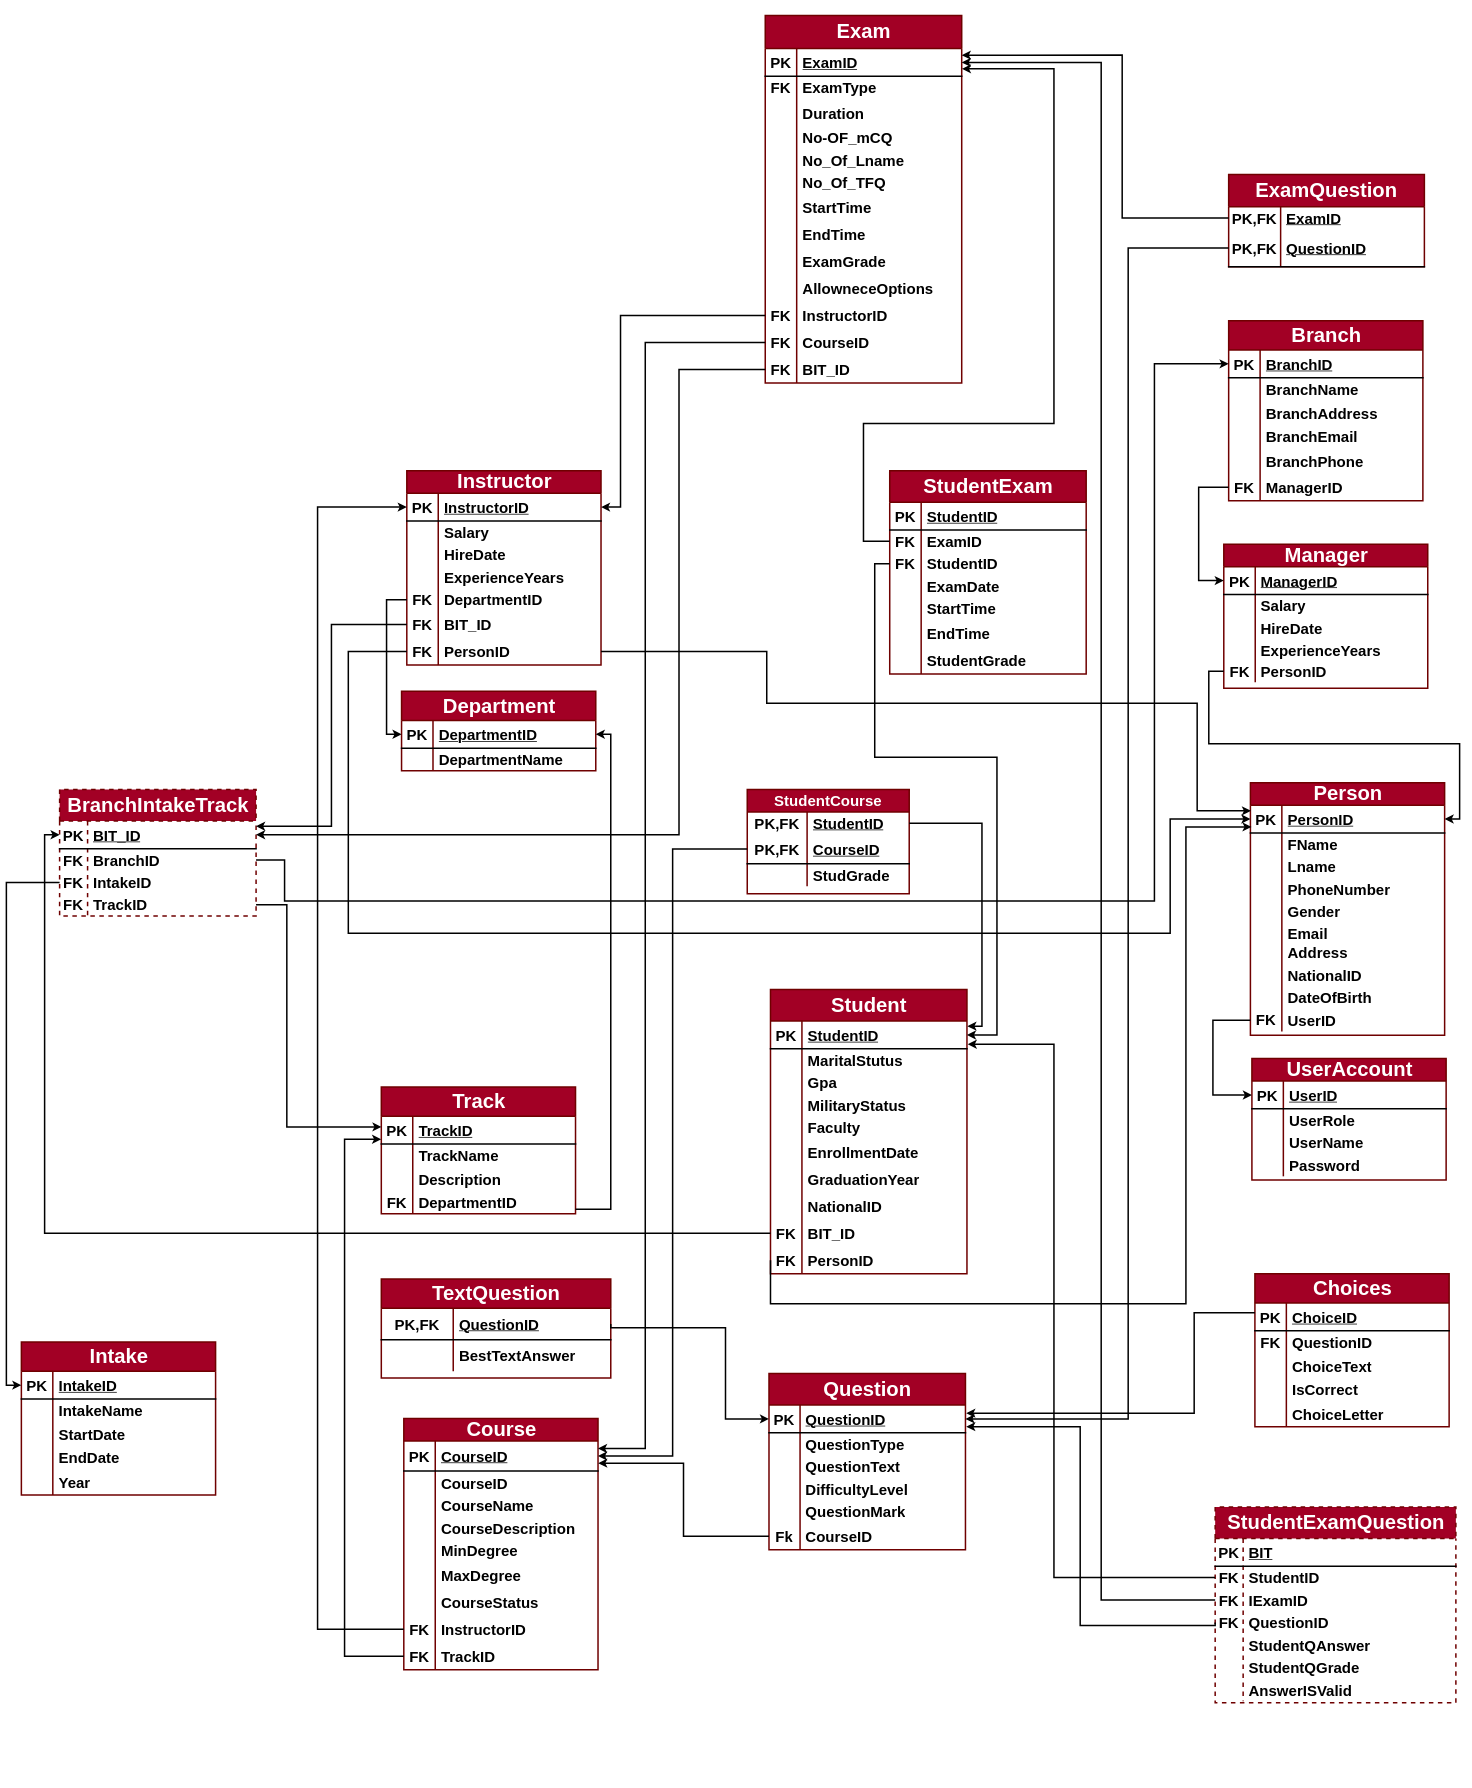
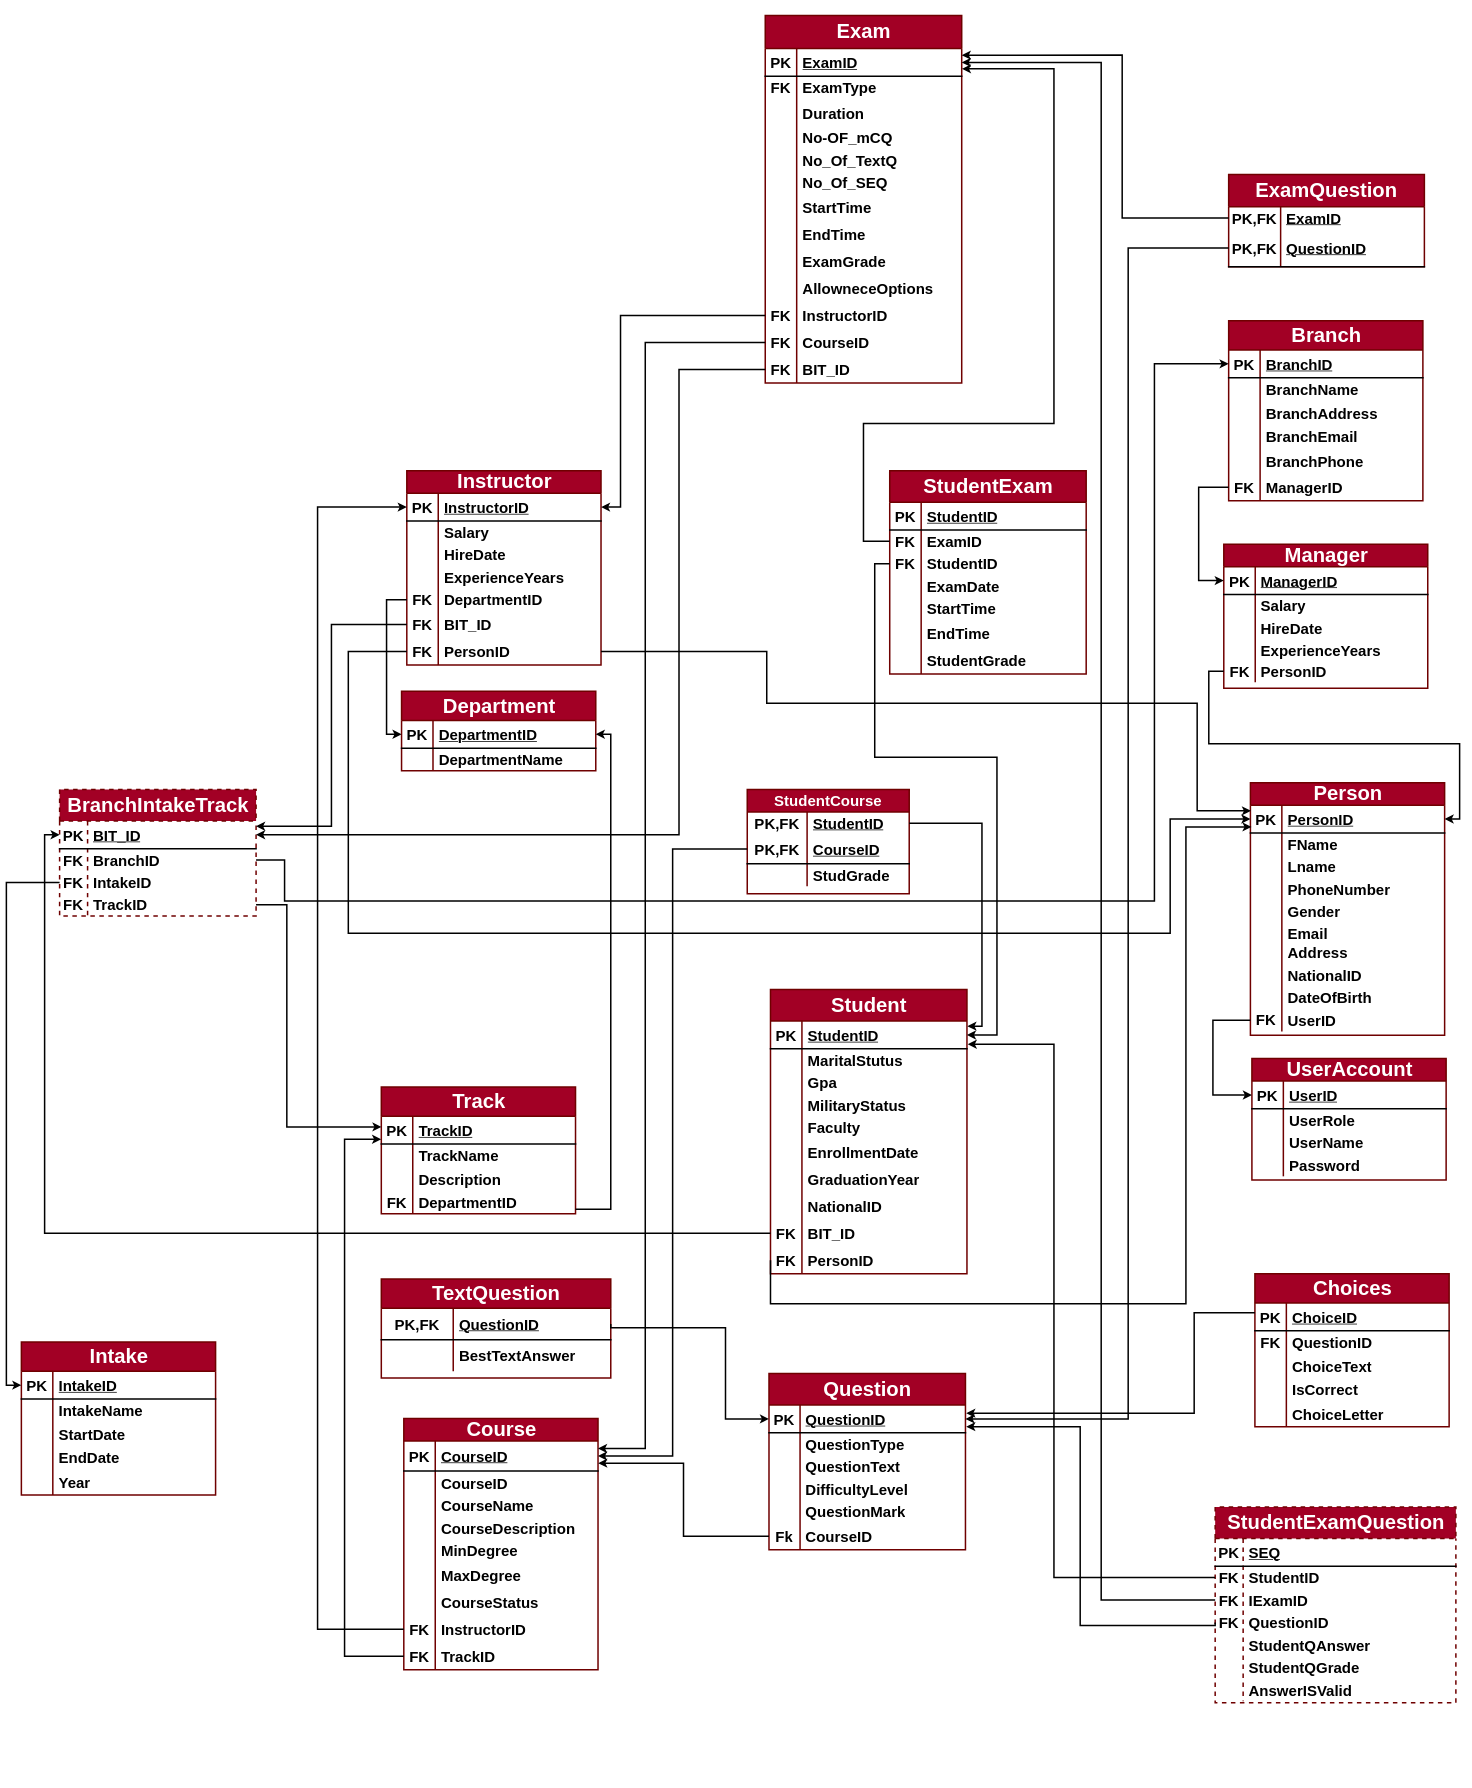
(831, 160) -> (831, 160)
(826, 183) -> (826, 183)
(1257, 1553) -> (1257, 1553)
